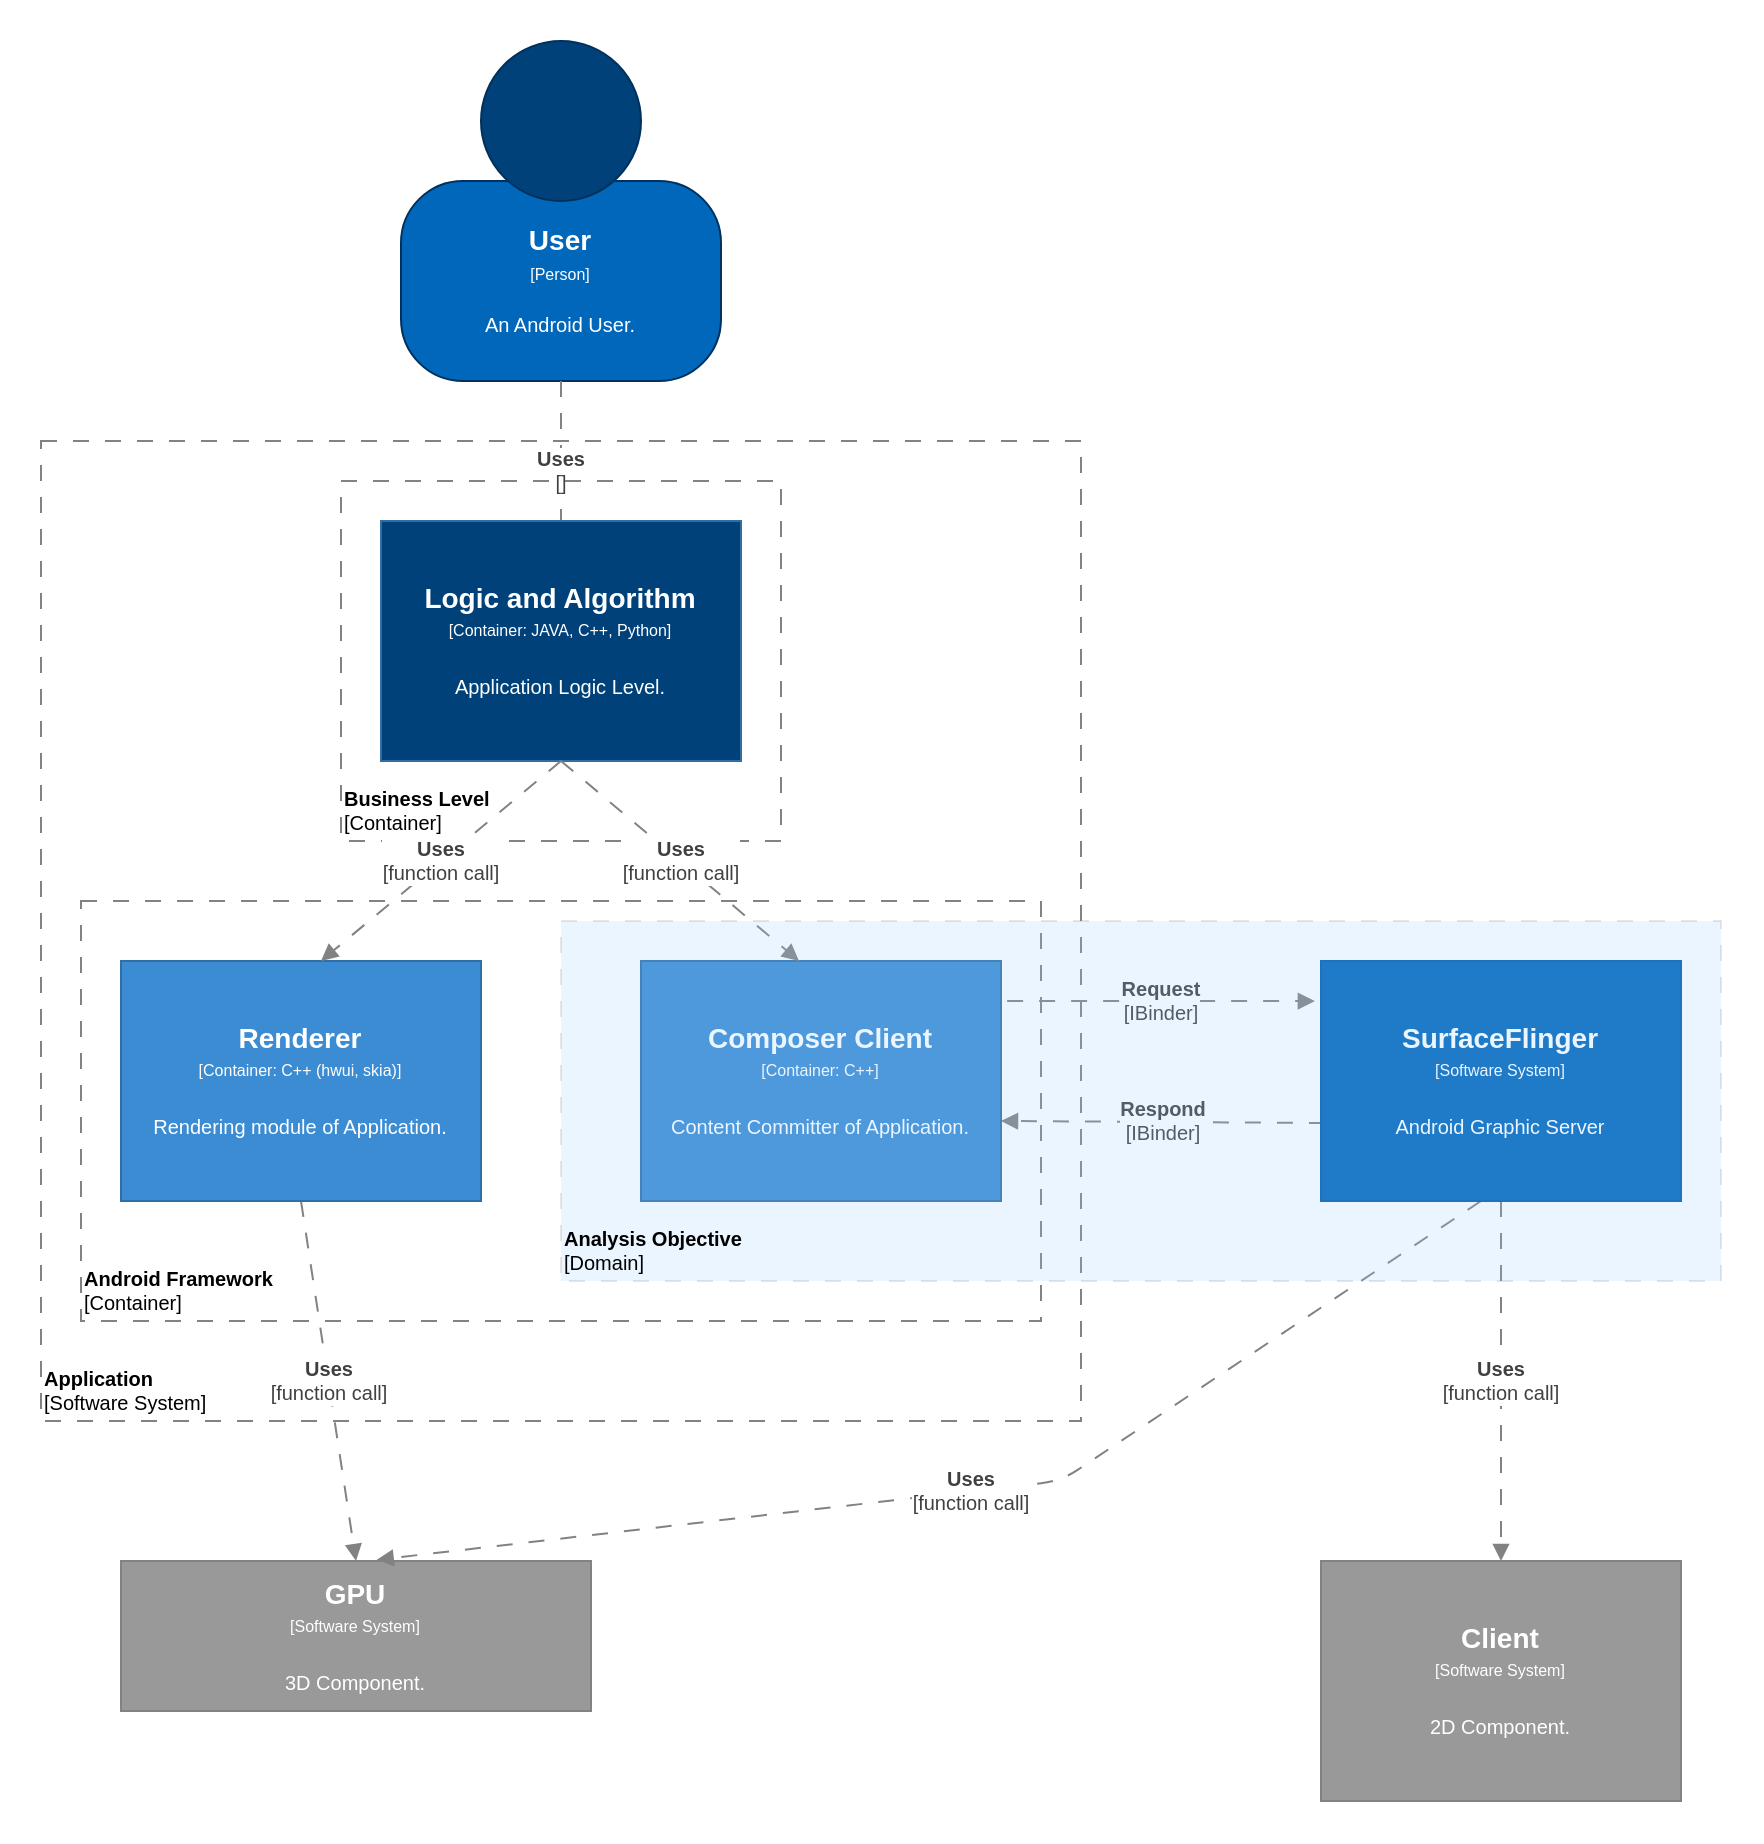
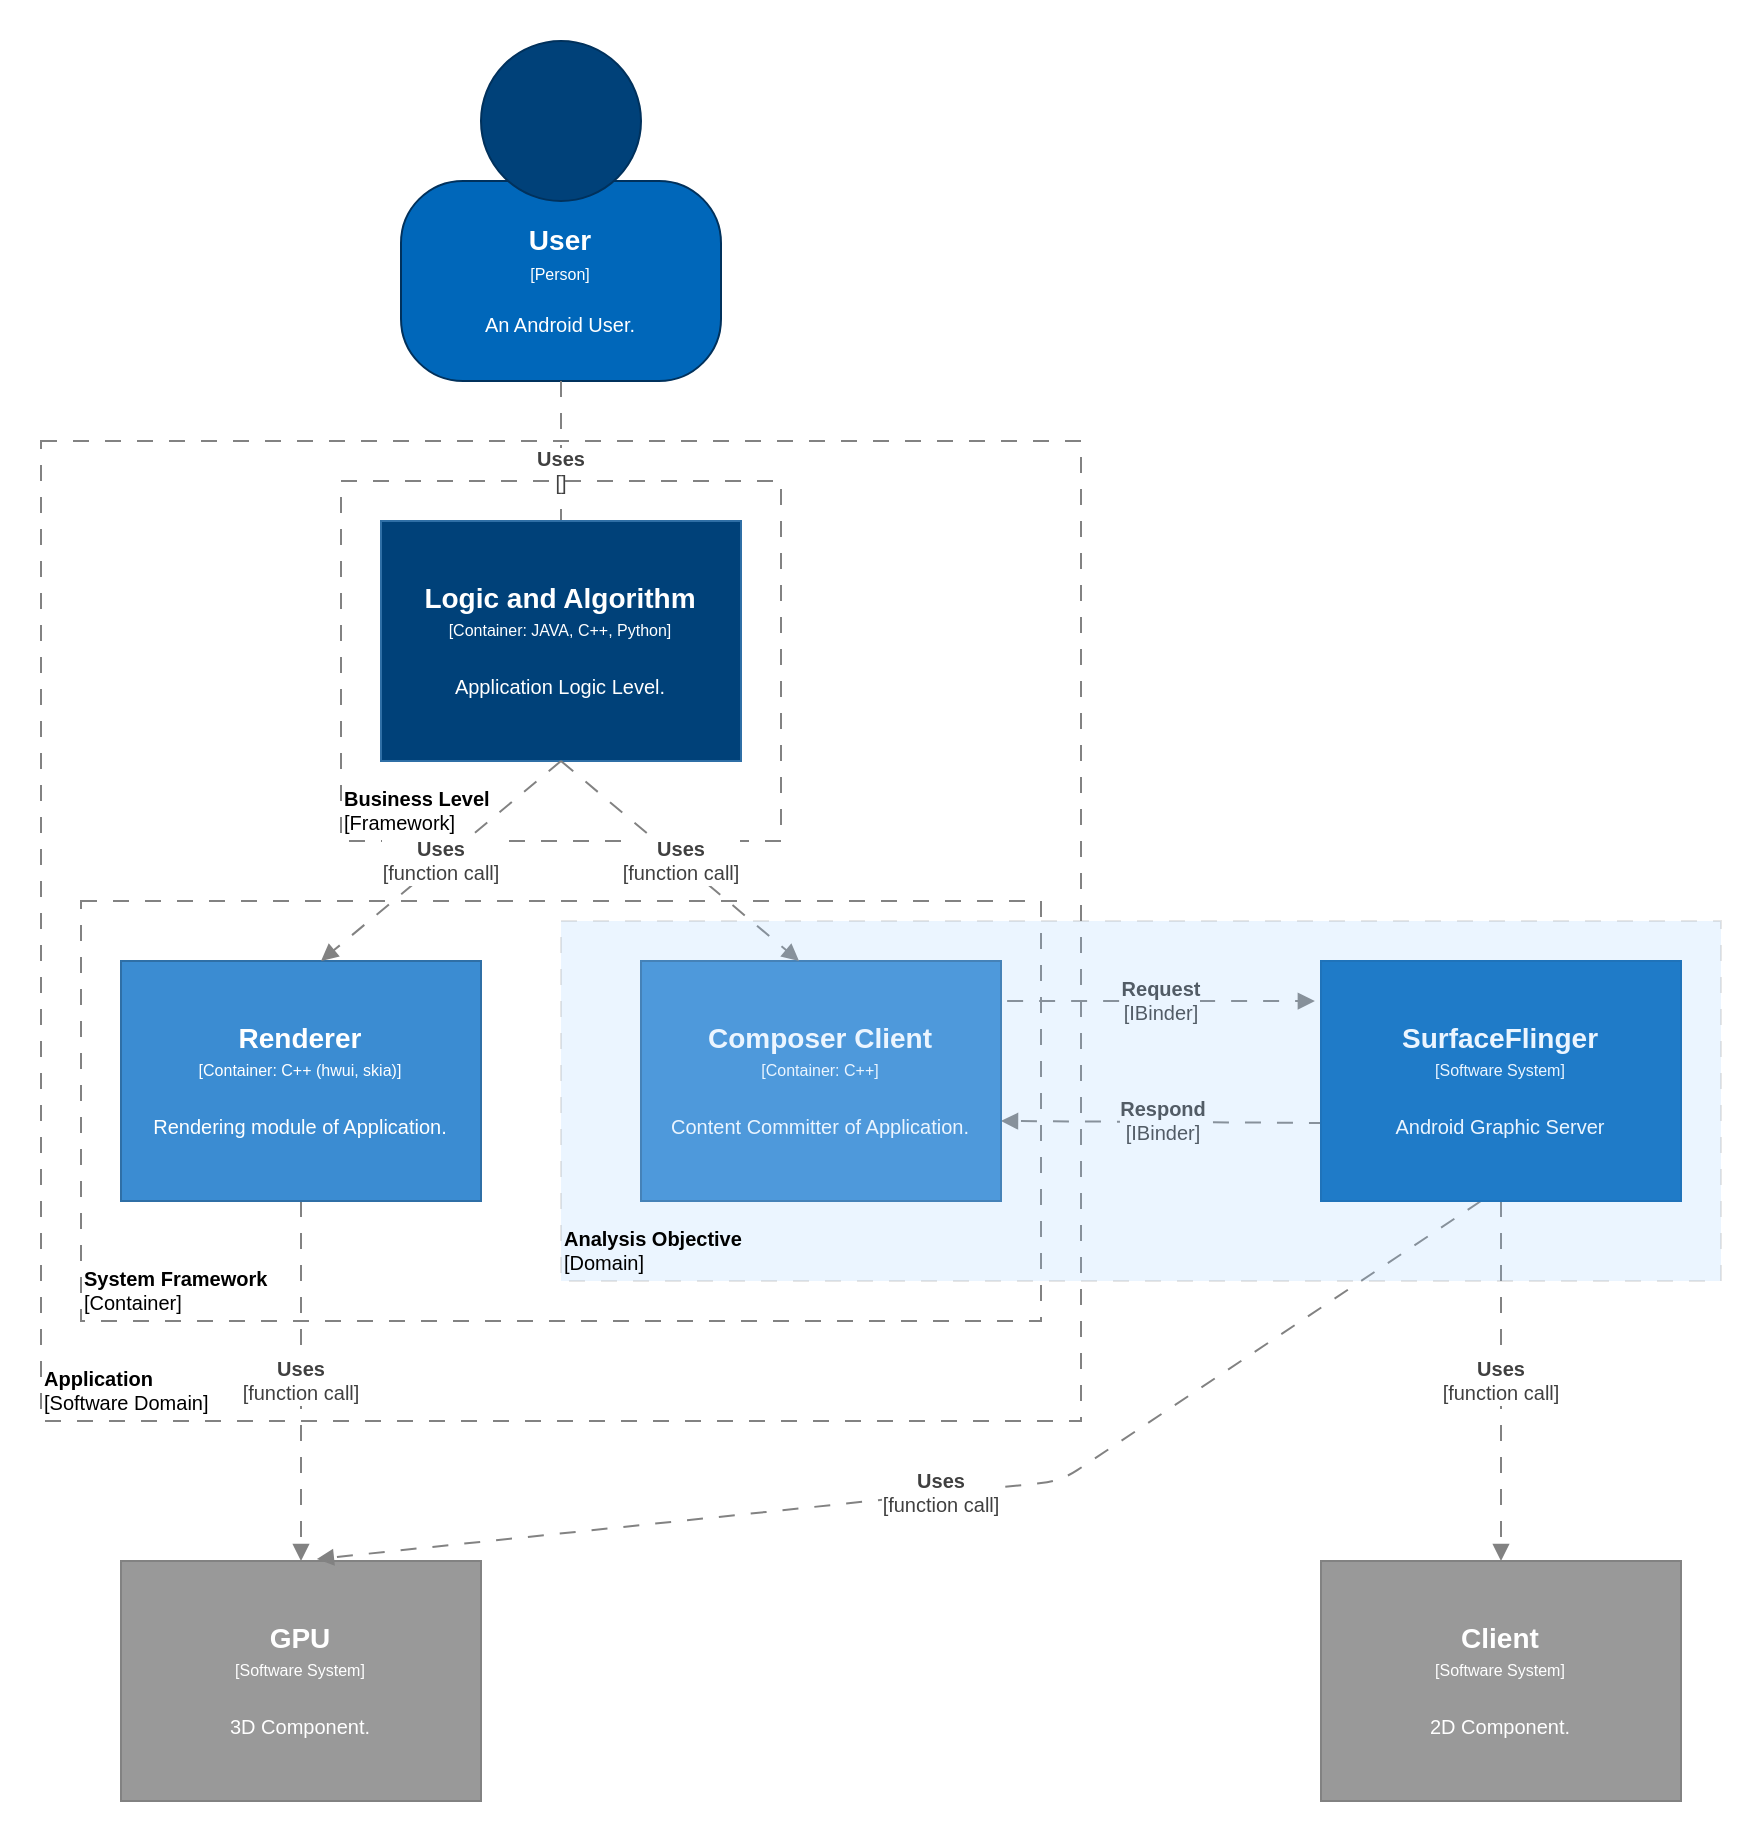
(416, 811) -> (416, 811)
(175, 1291) -> (172, 1291)
(138, 1391) -> (135, 1391)
(356, 1636) -> (301, 1681)
